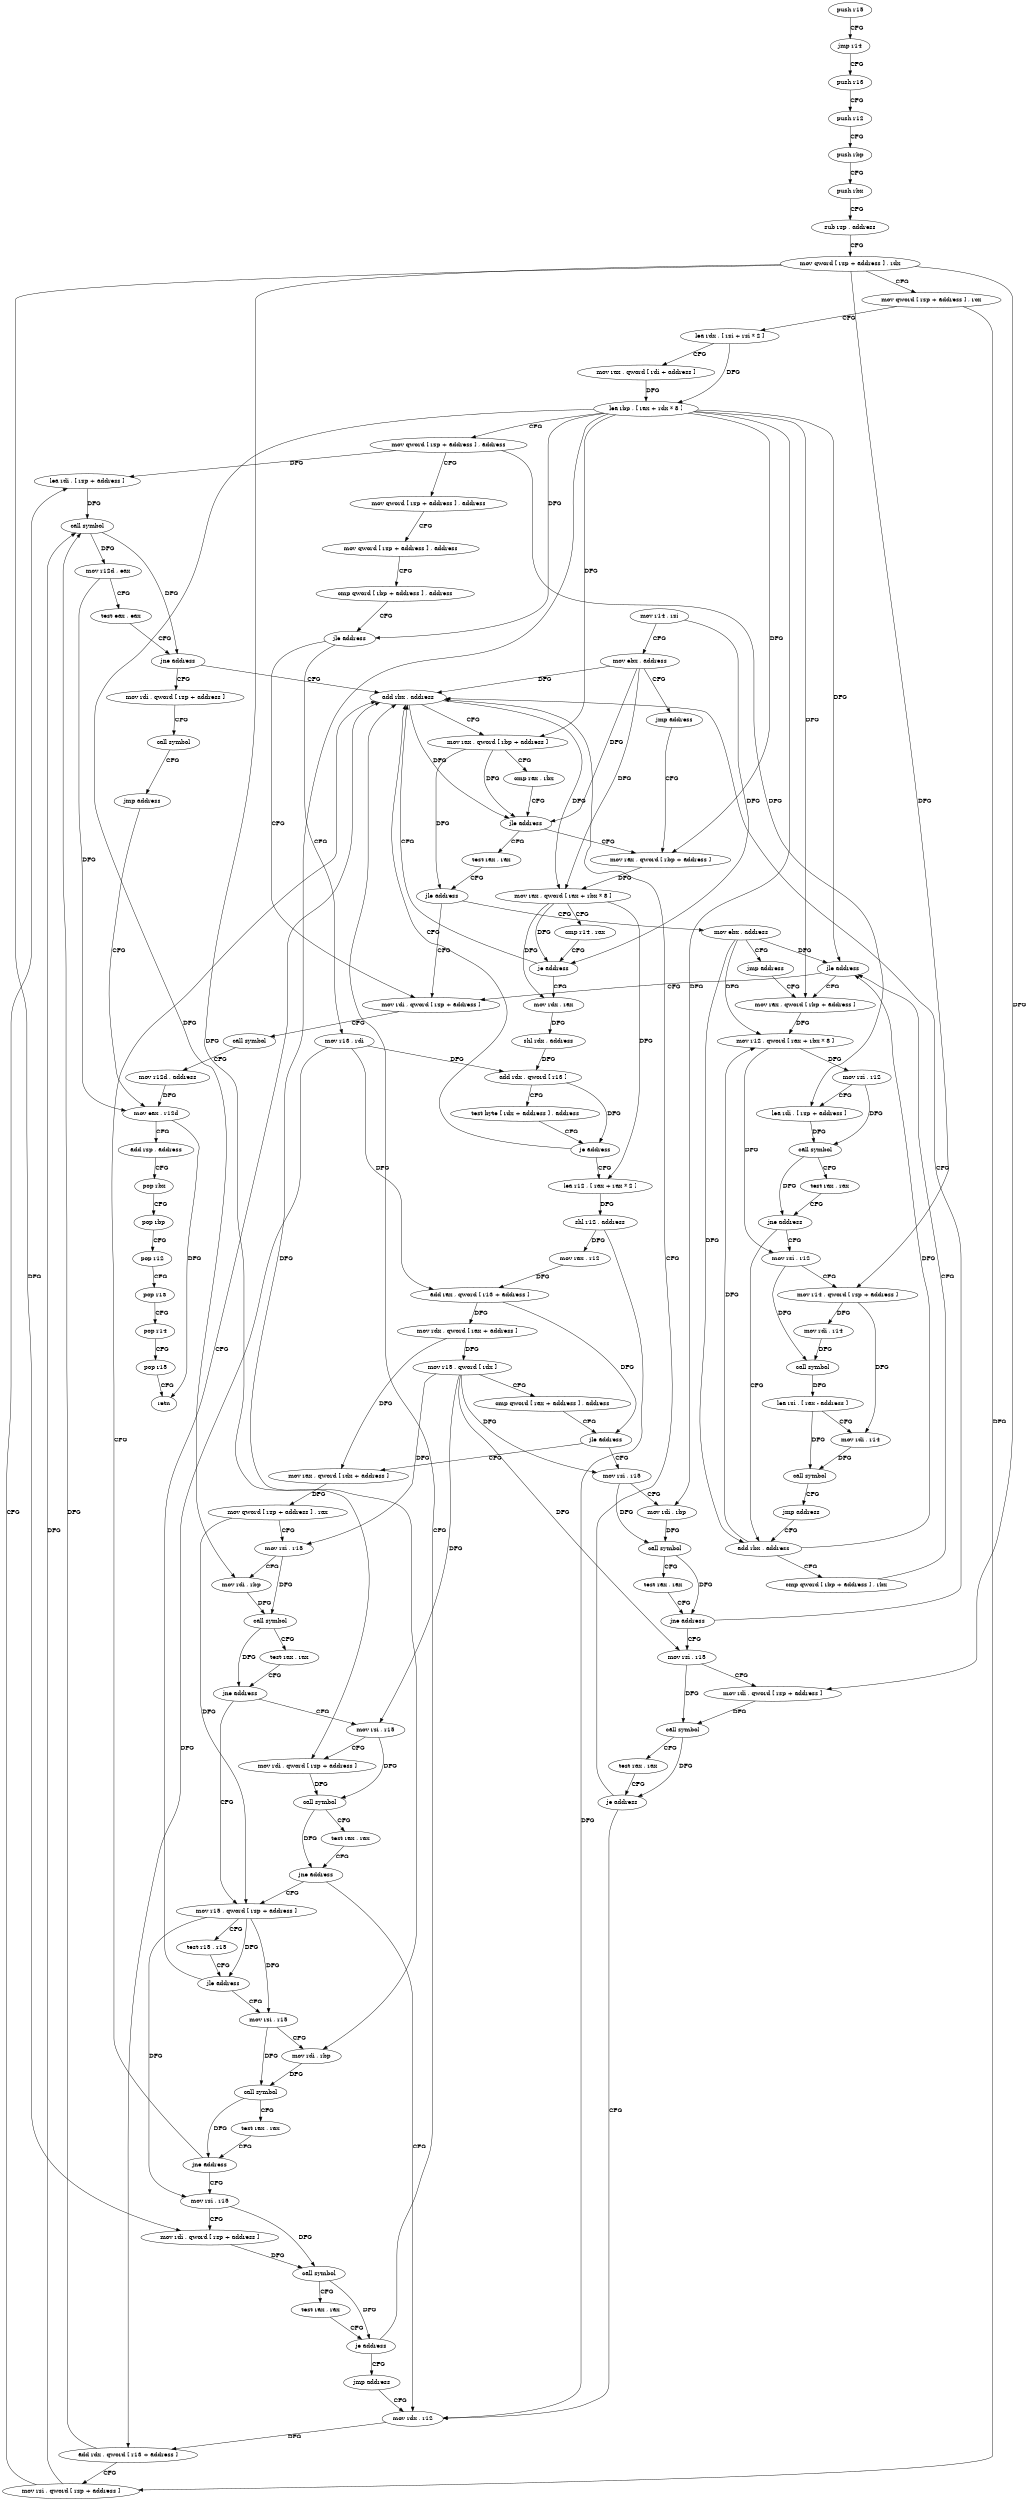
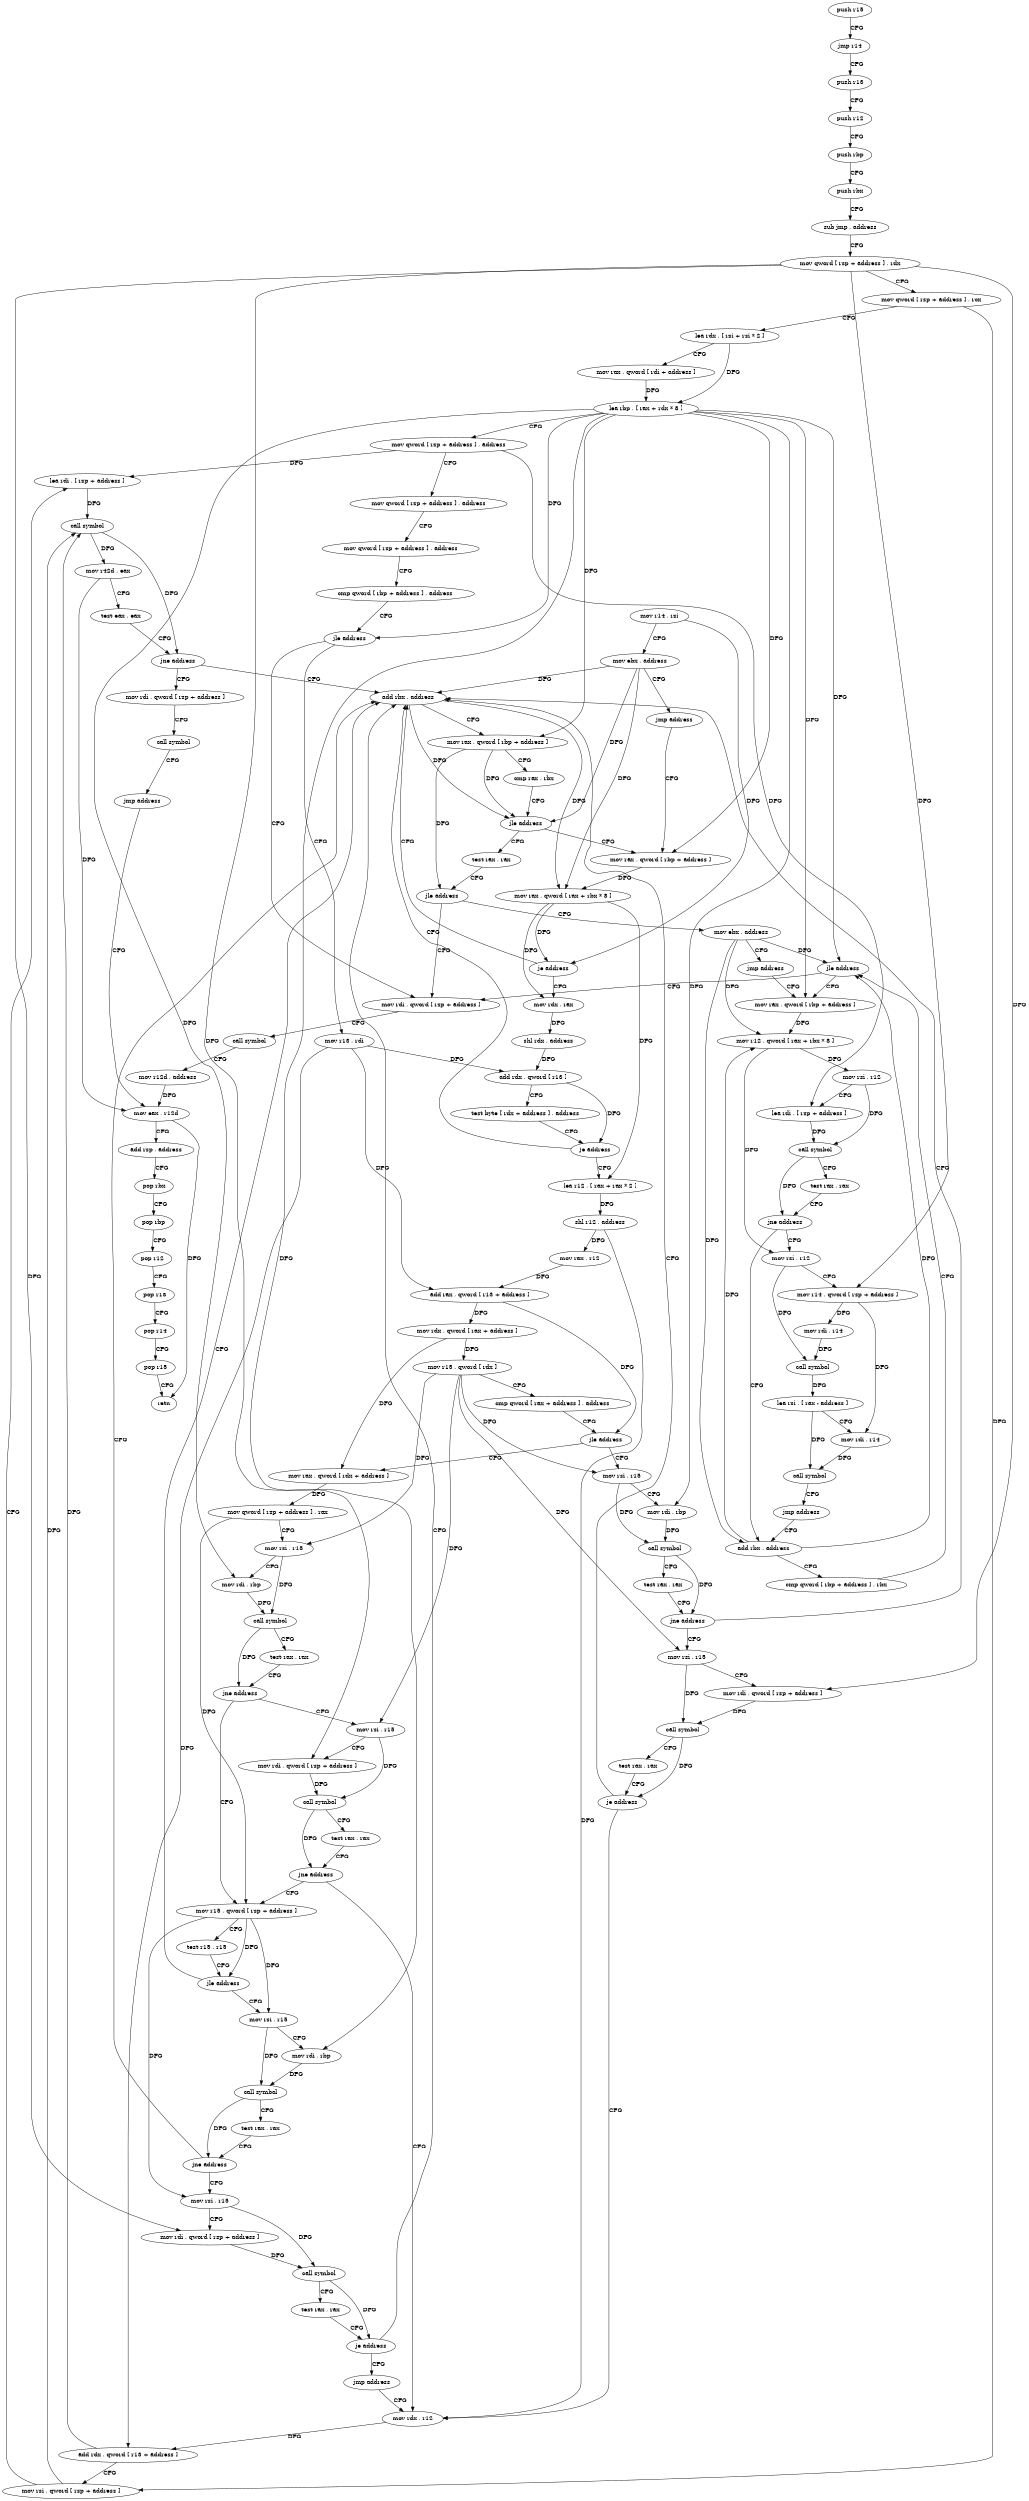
(850, 228) -> (850, 228)
(108, 571) -> (108, 571)
(585, 932) -> none
